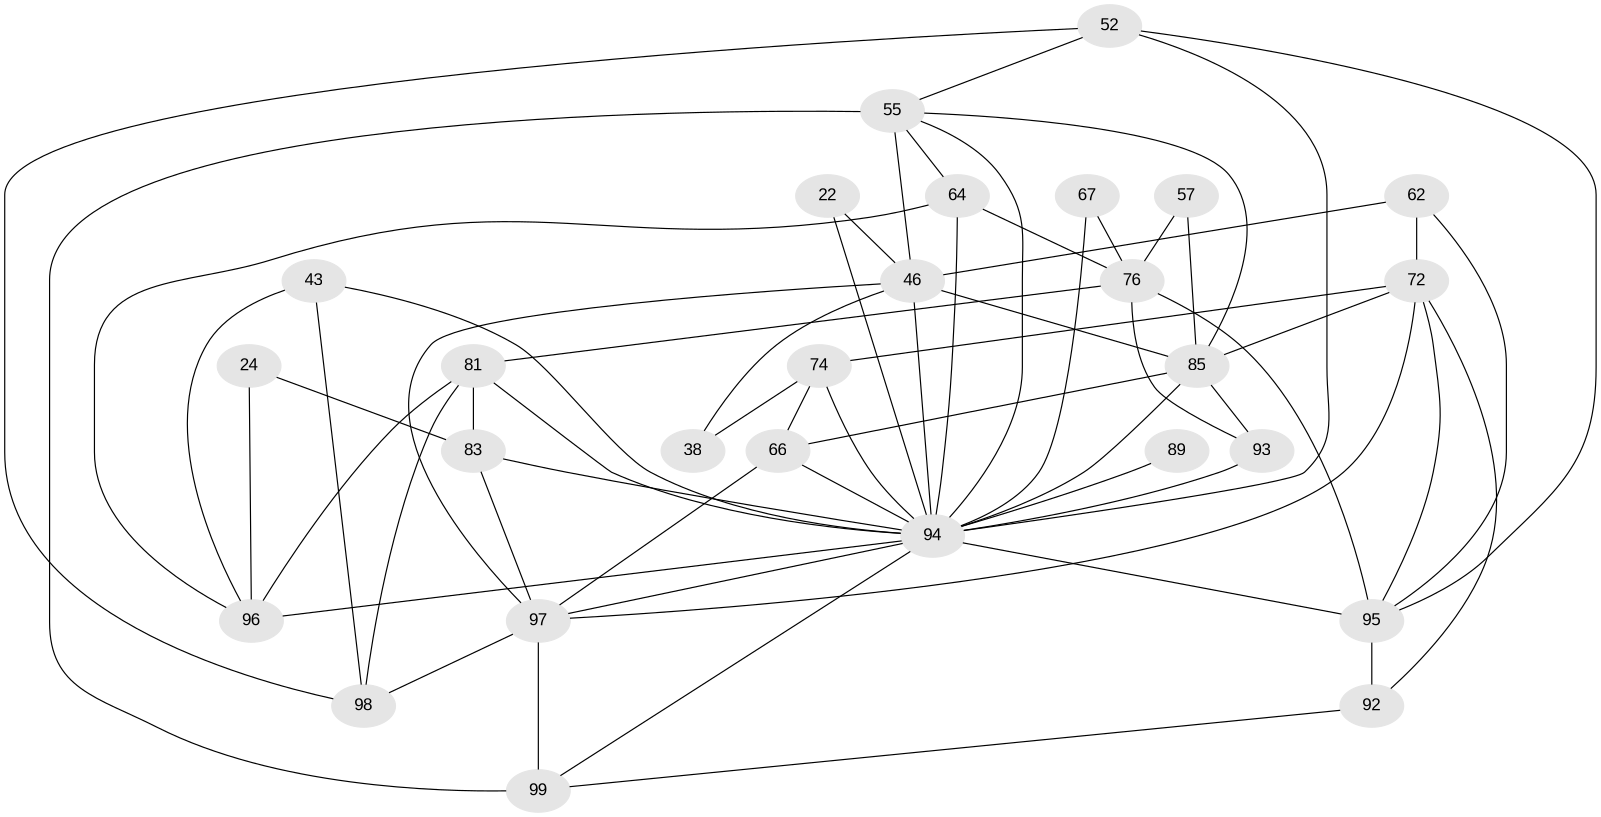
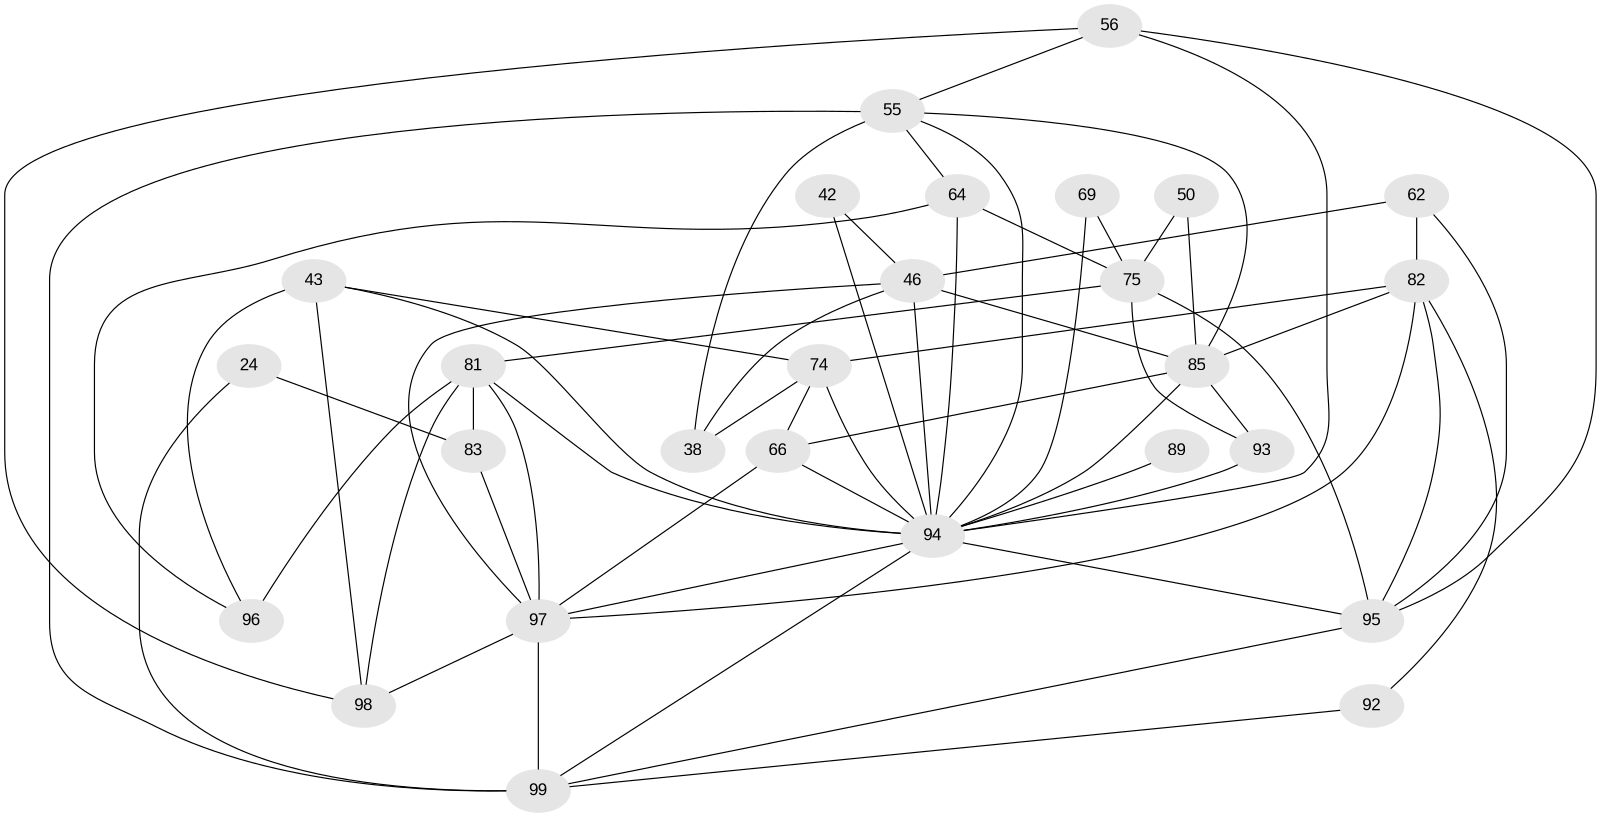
(1110, 26) -> (1110, 26)
(828, 196) -> (828, 196)
(903, 196) -> (741, 251)
(1087, 196) -> (1087, 196)
(1186, 196) -> (1186, 196)
(1132, 281) -> (1132, 281)
(1417, 281) -> (1417, 281)
none -> (567, 323)
(612, 481) -> none
none -> (531, 488)
(250, 493) -> (172, 701)
(577, 580) -> none
(1372, 664) -> (955, 706)
